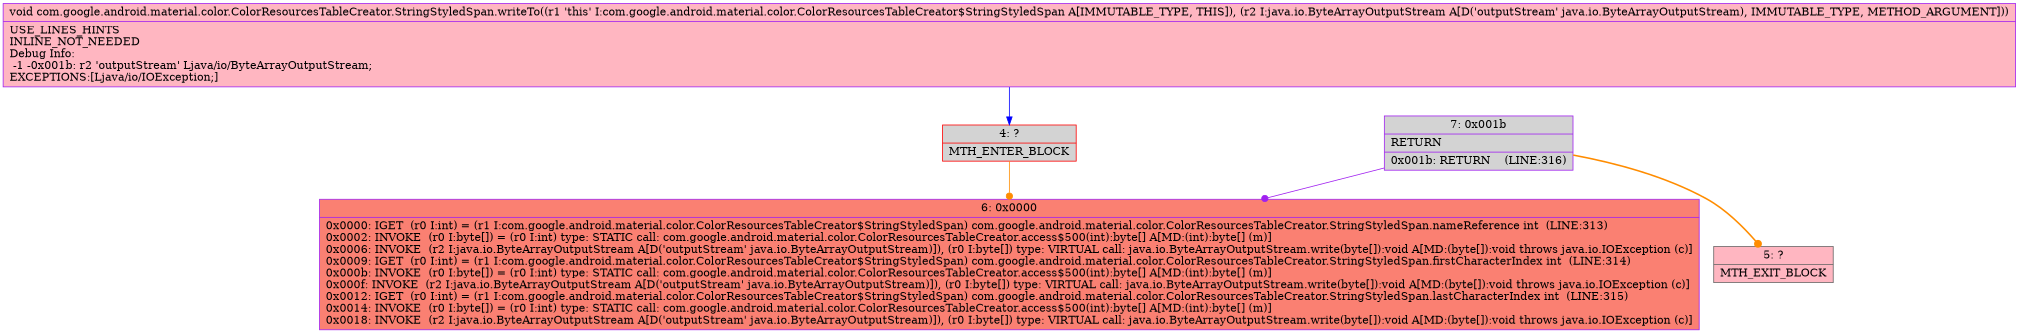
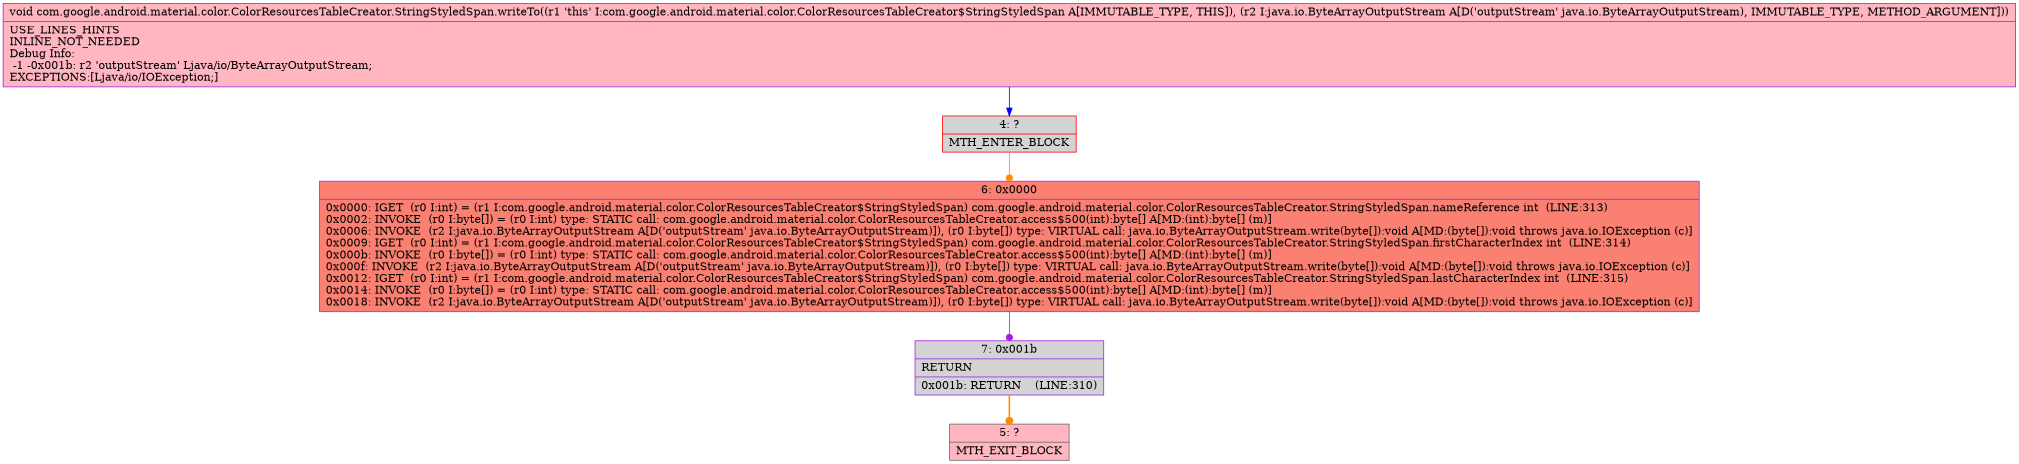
(1479, 161) -> (1009, 386)
(1326, 183) -> (1009, 323)
